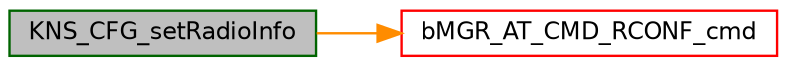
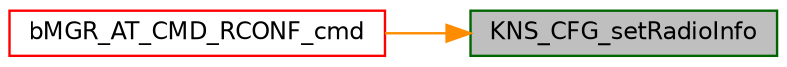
(347, 33) -> (416, 33)
